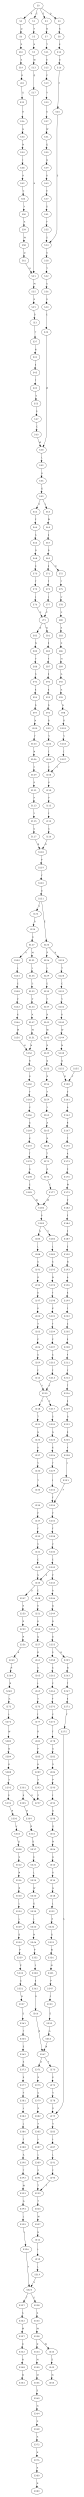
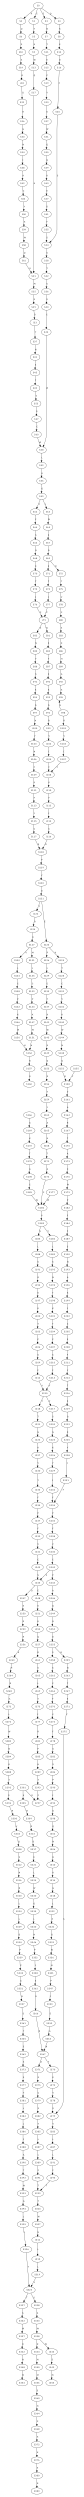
(62, 704) -> (59, 706)
(29, 1100) -> none
(49, 1184) -> (43, 1191)
none -> (38, 1497)
